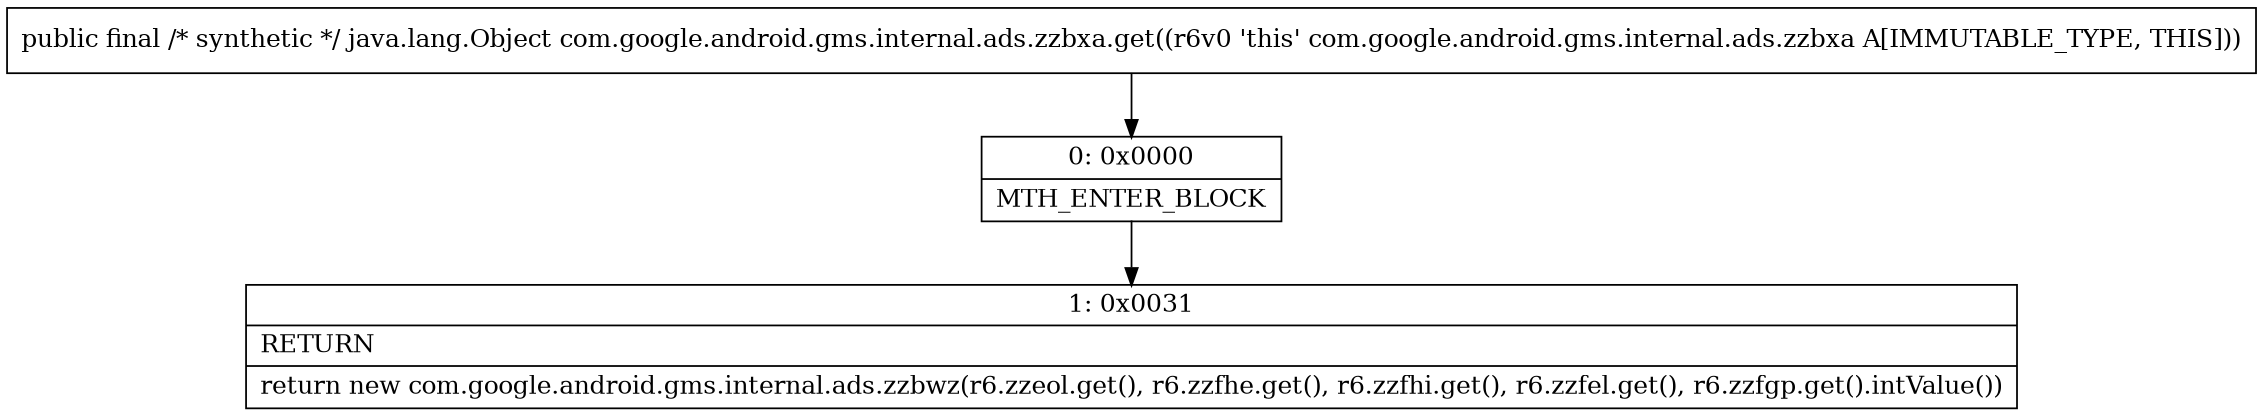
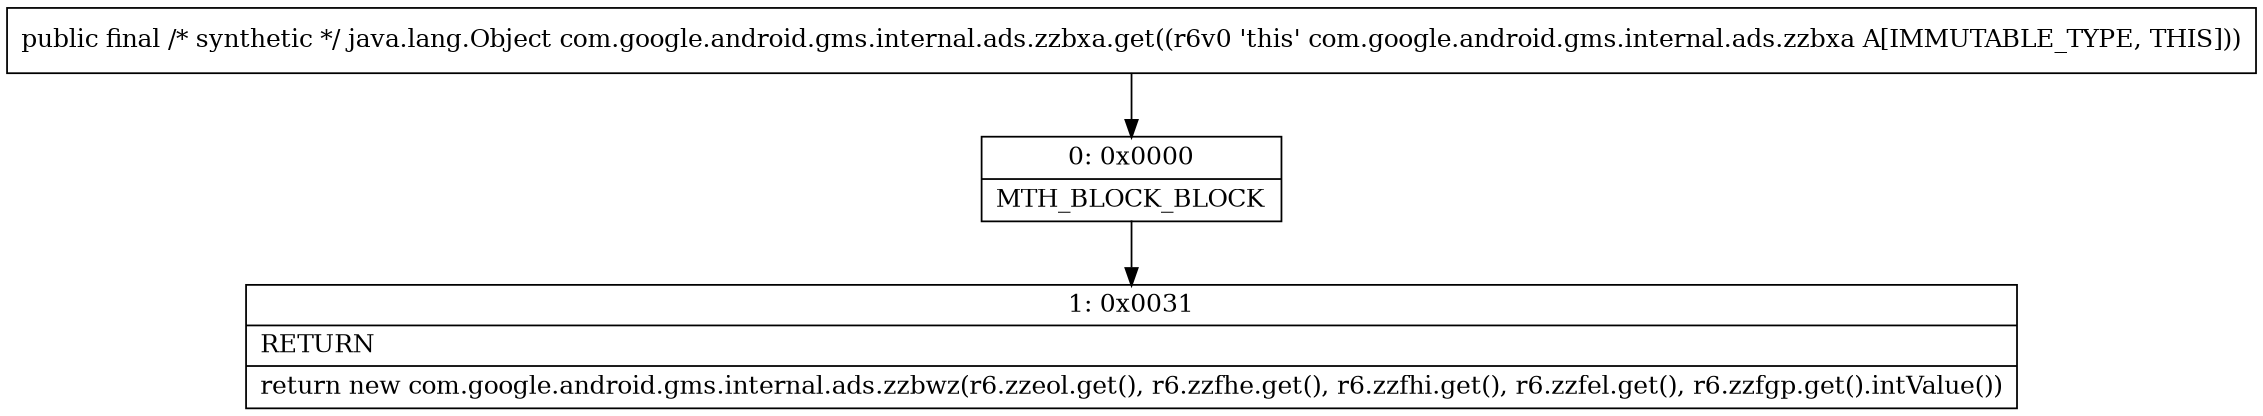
(1132, 199) -> (1131, 199)
